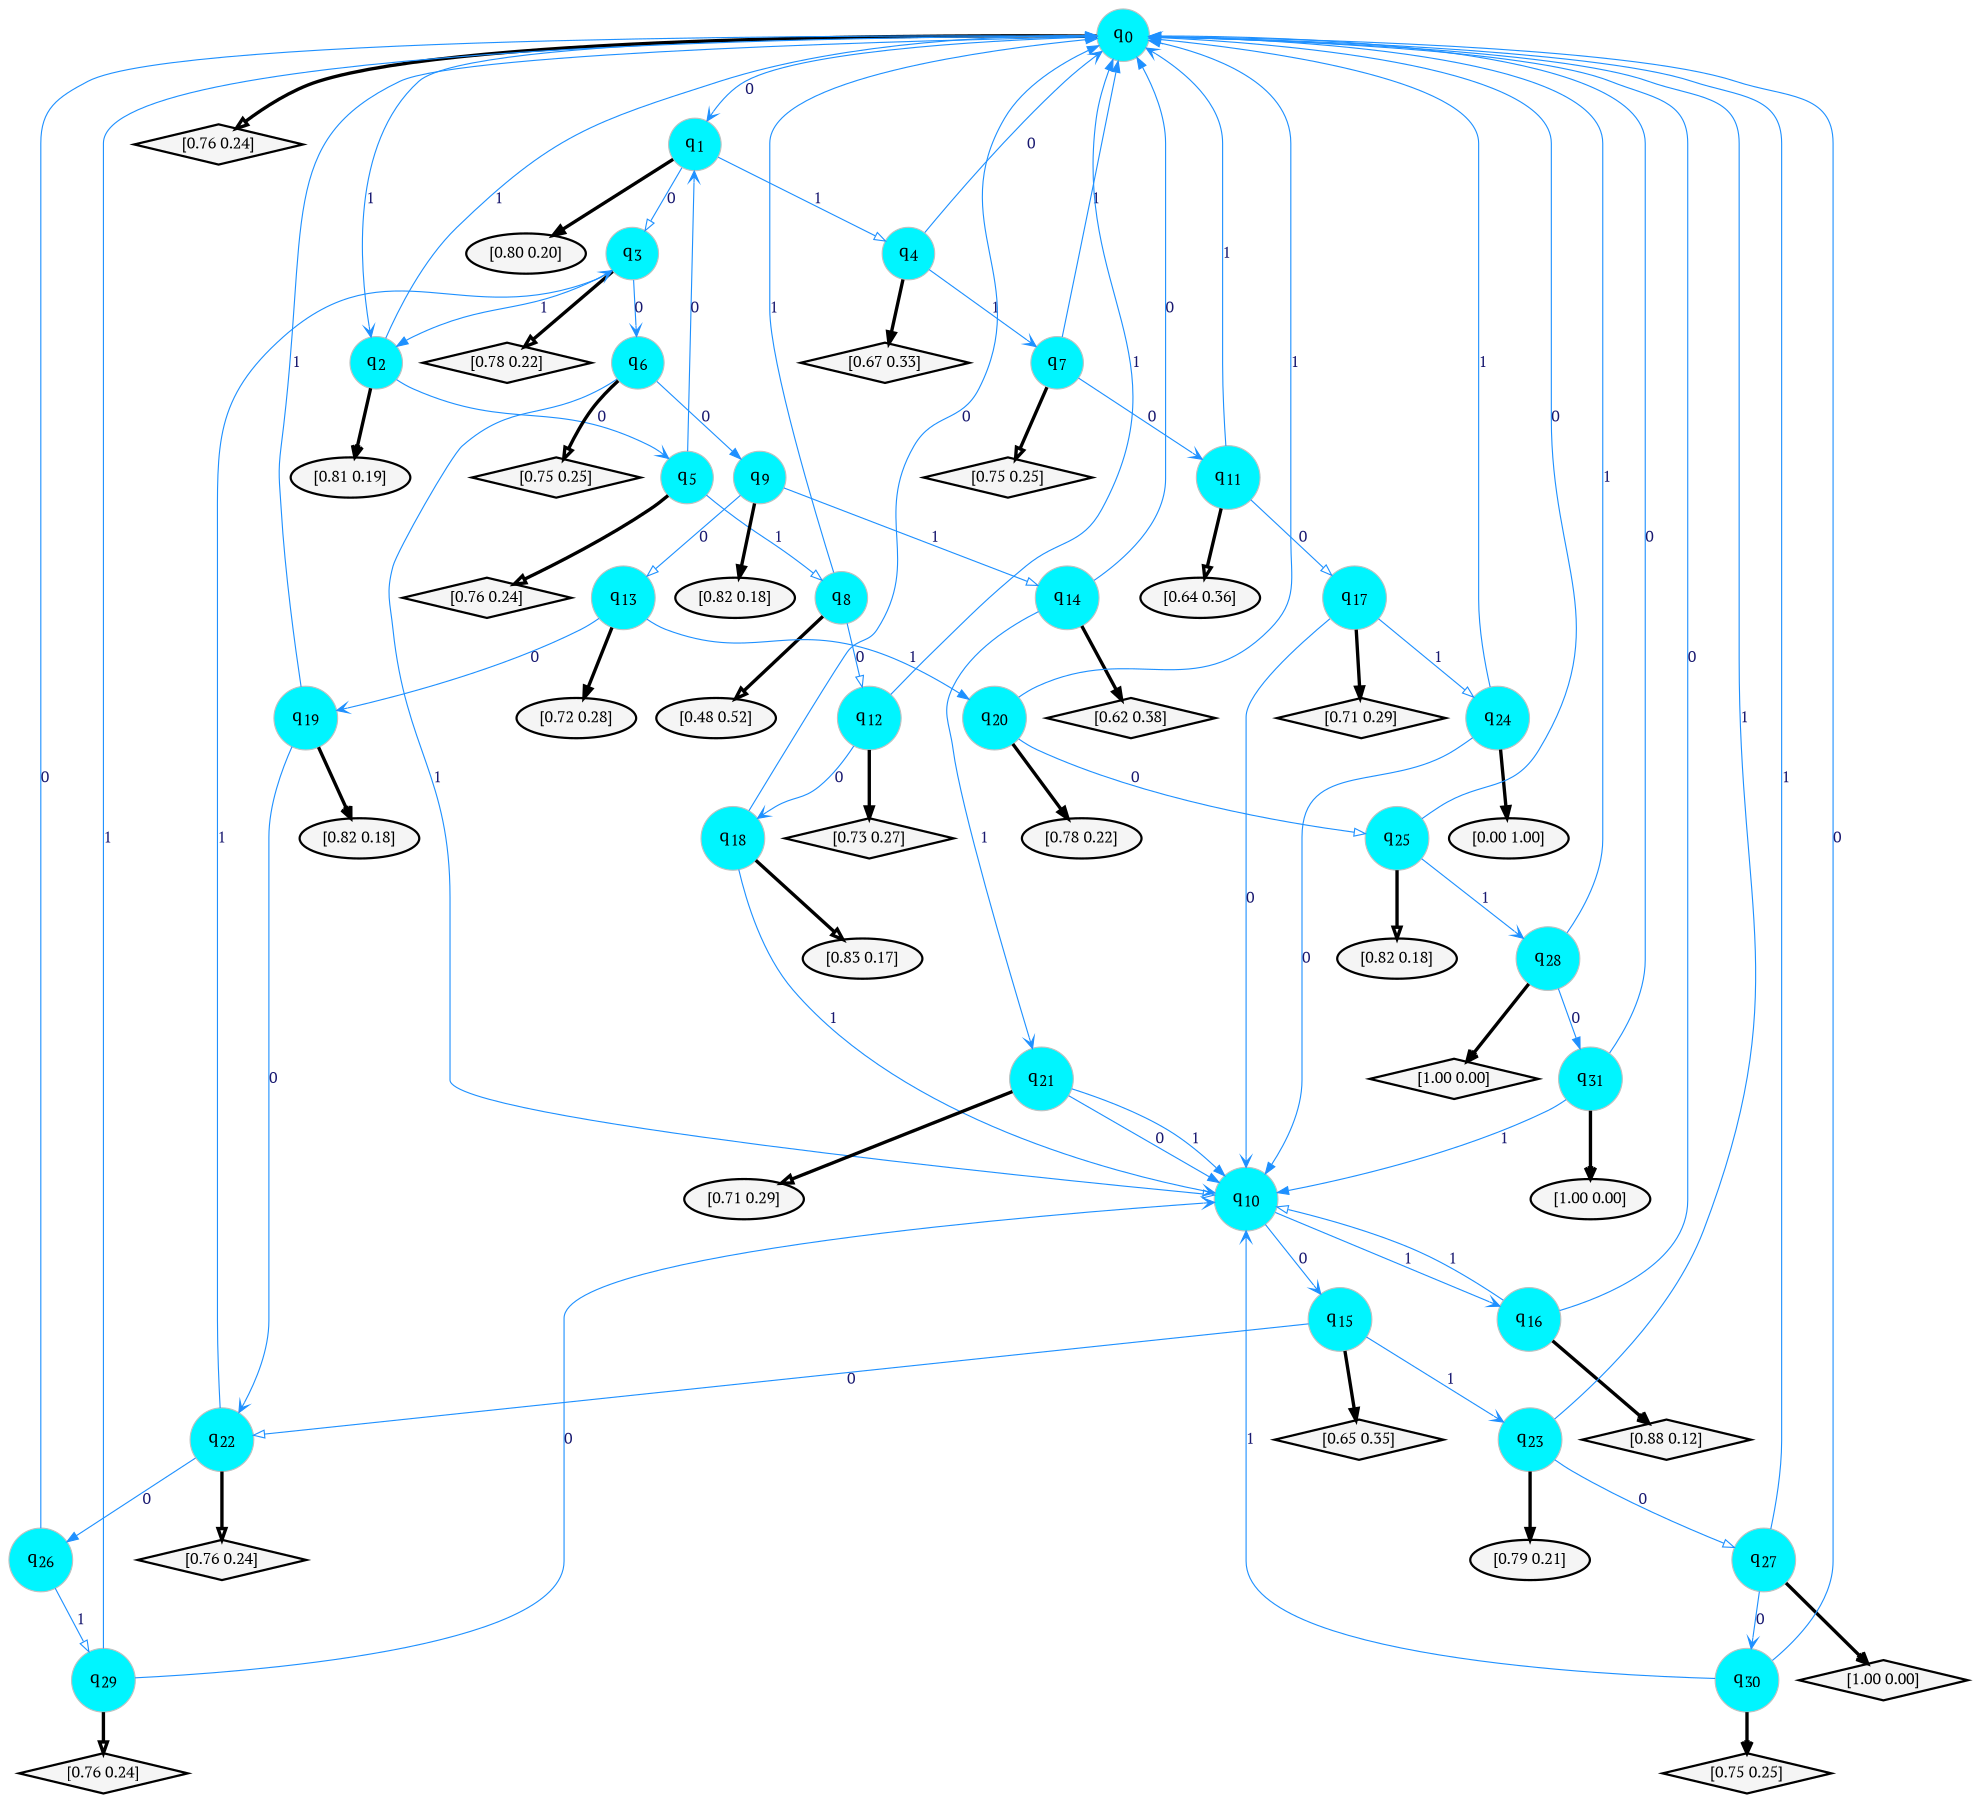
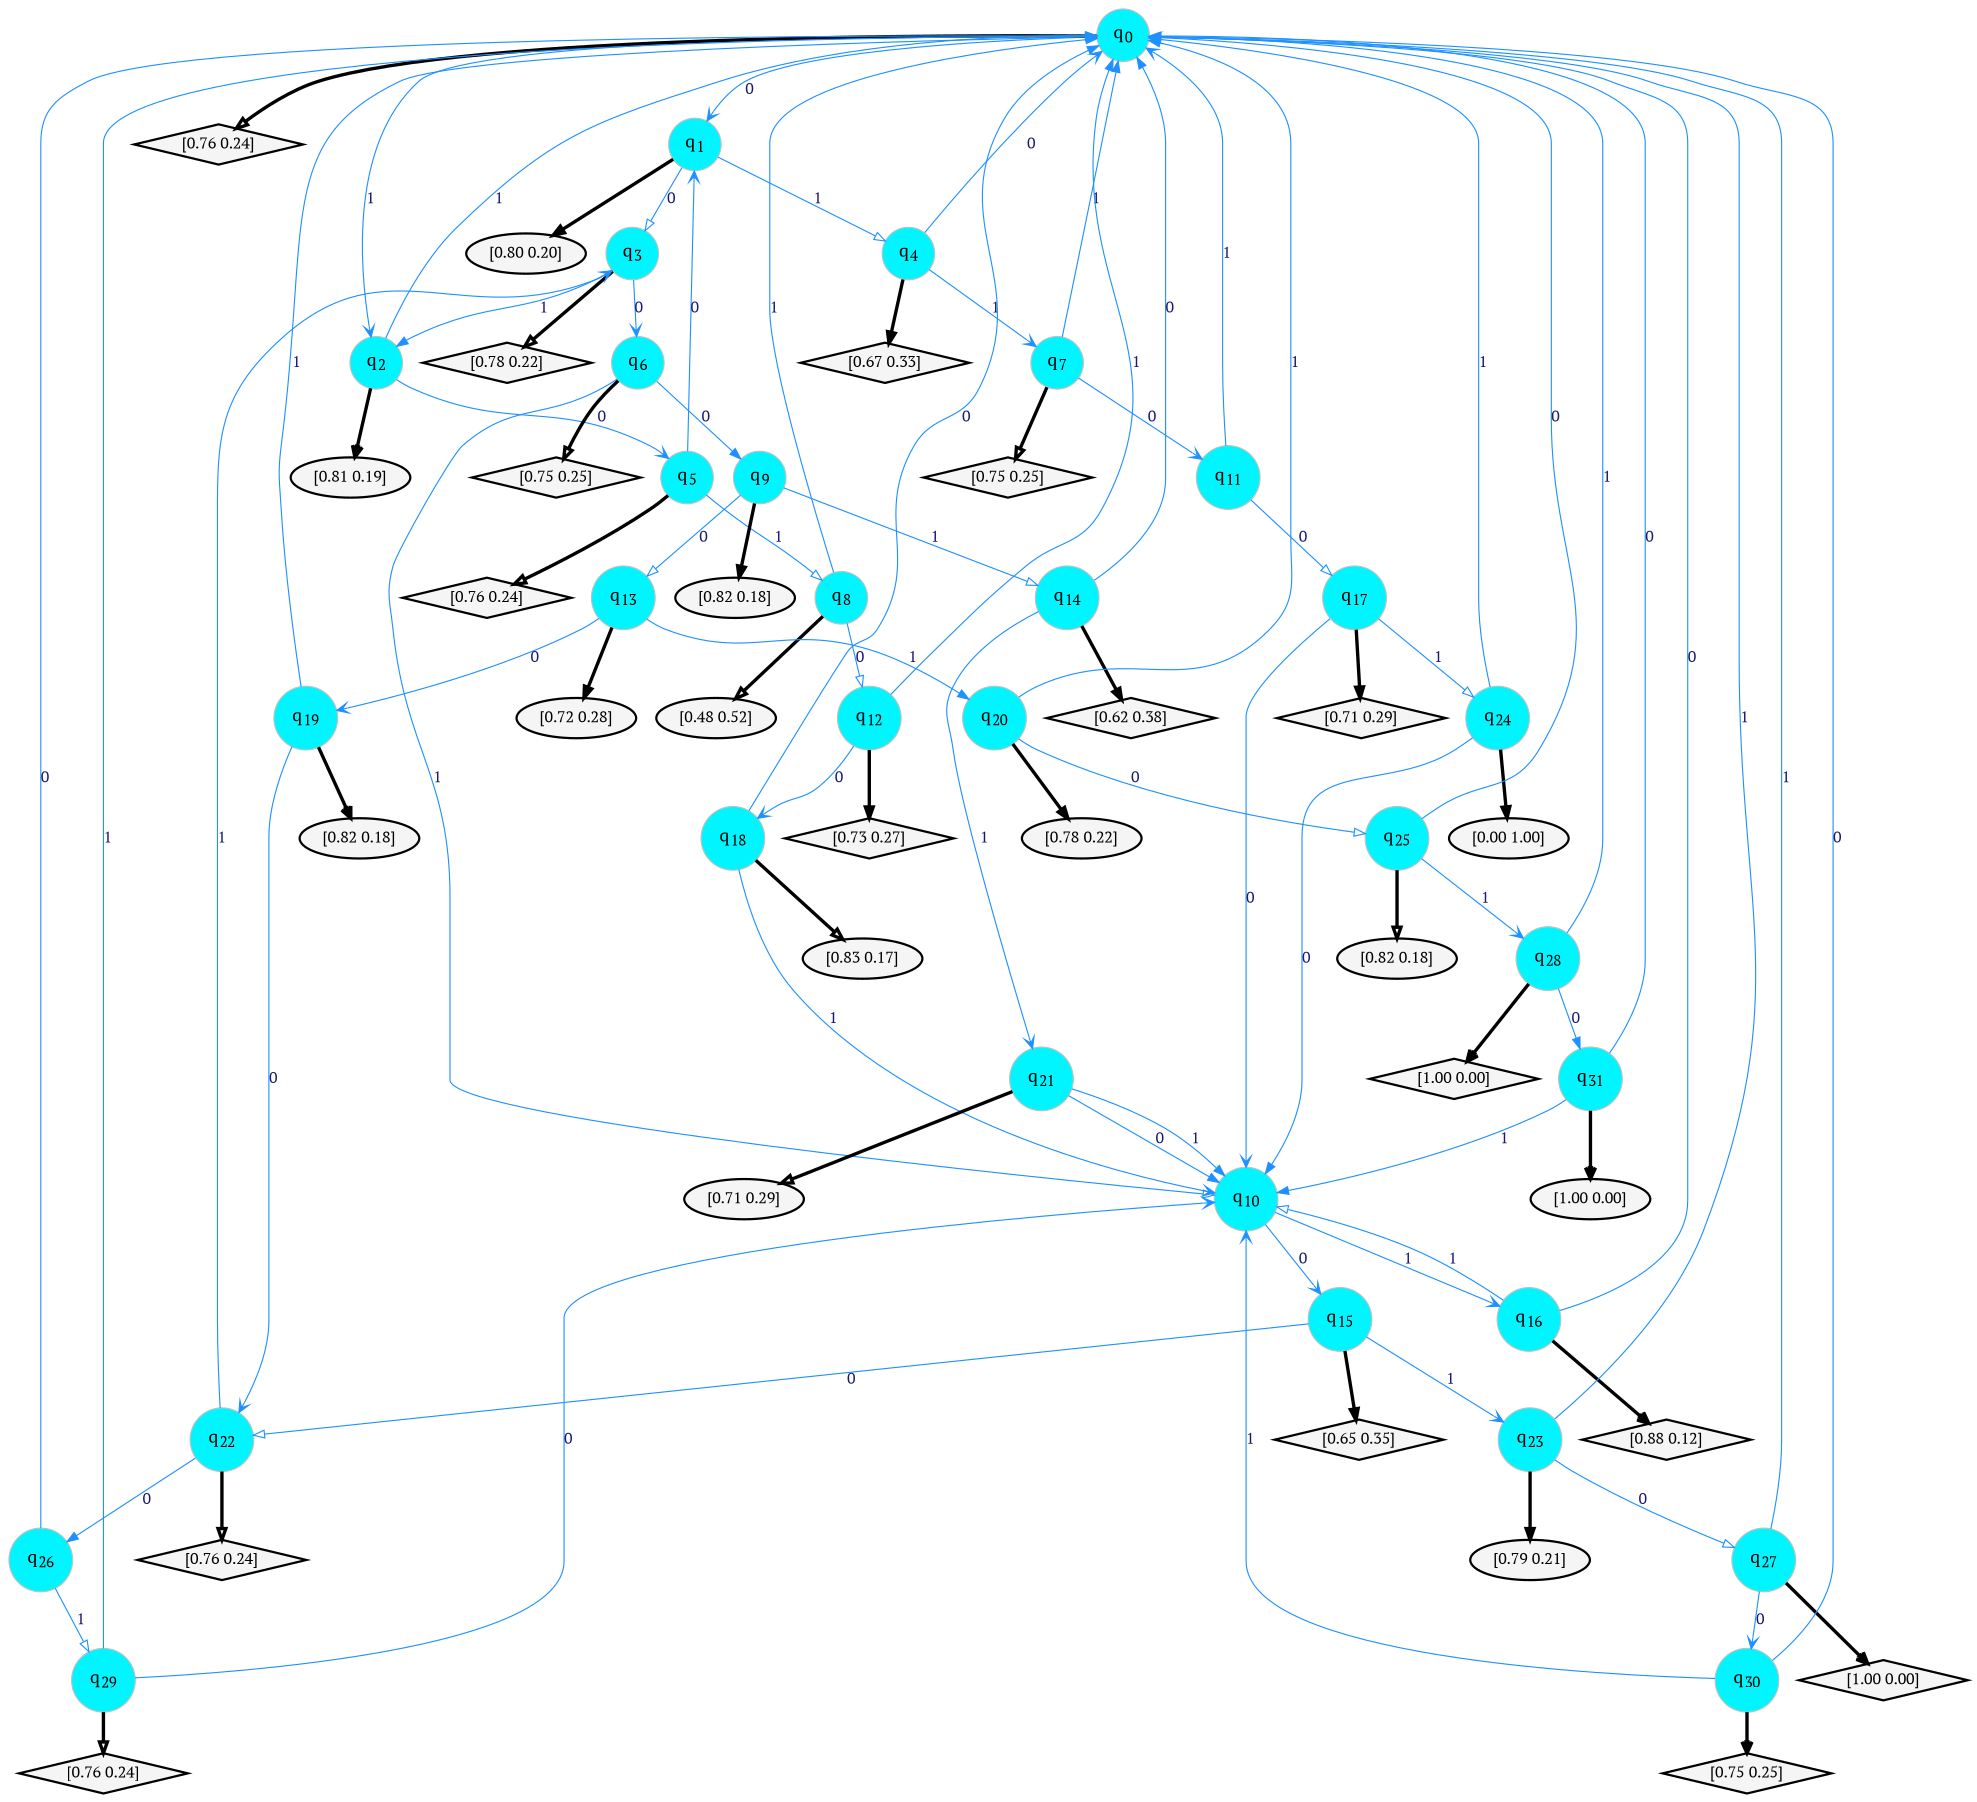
(1200, 598) -> none
